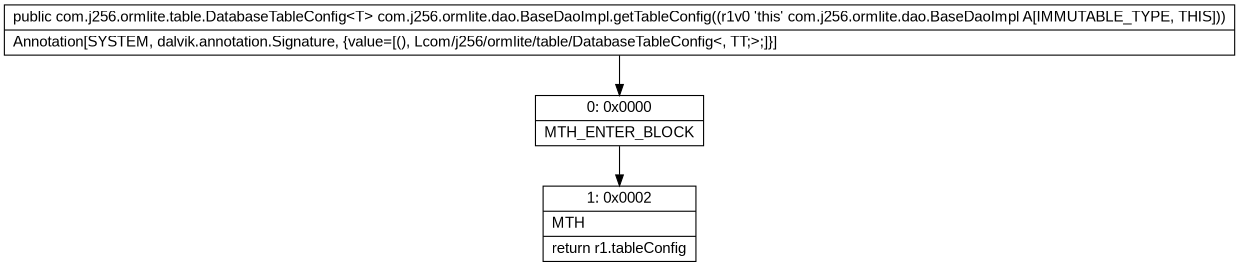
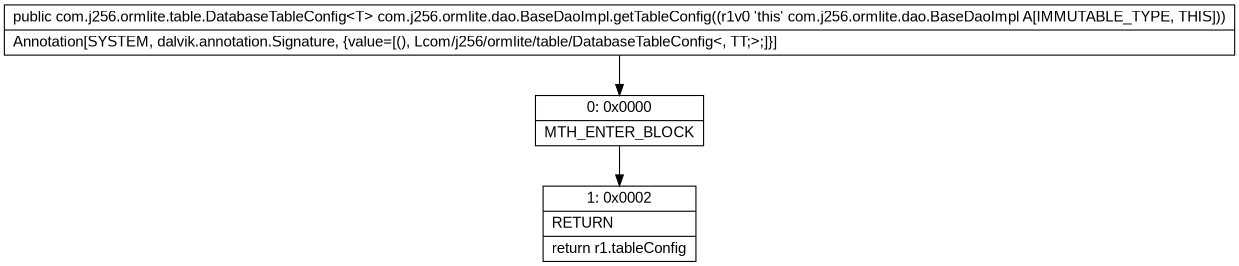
(569, 223) -> (583, 223)
